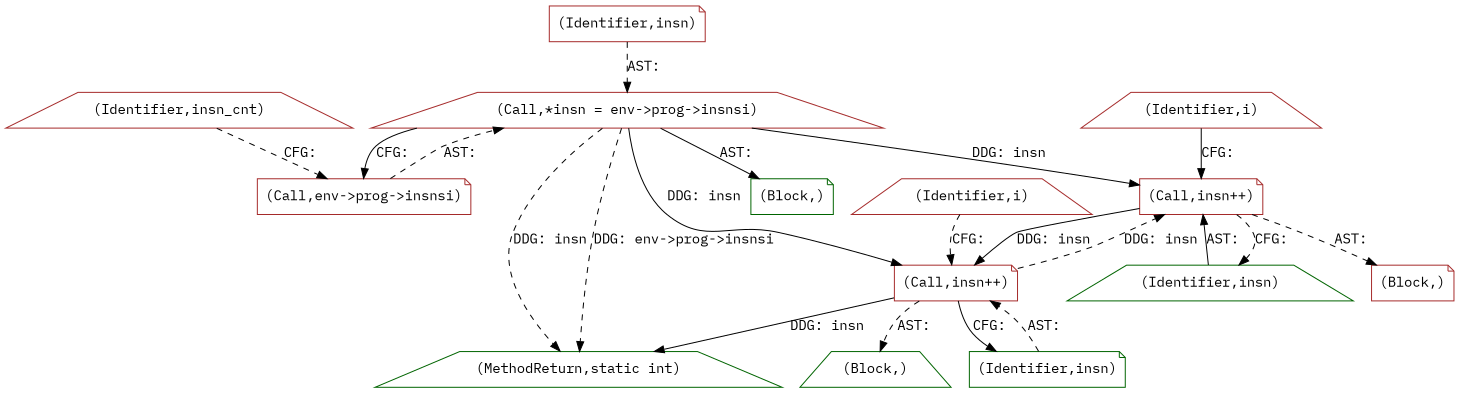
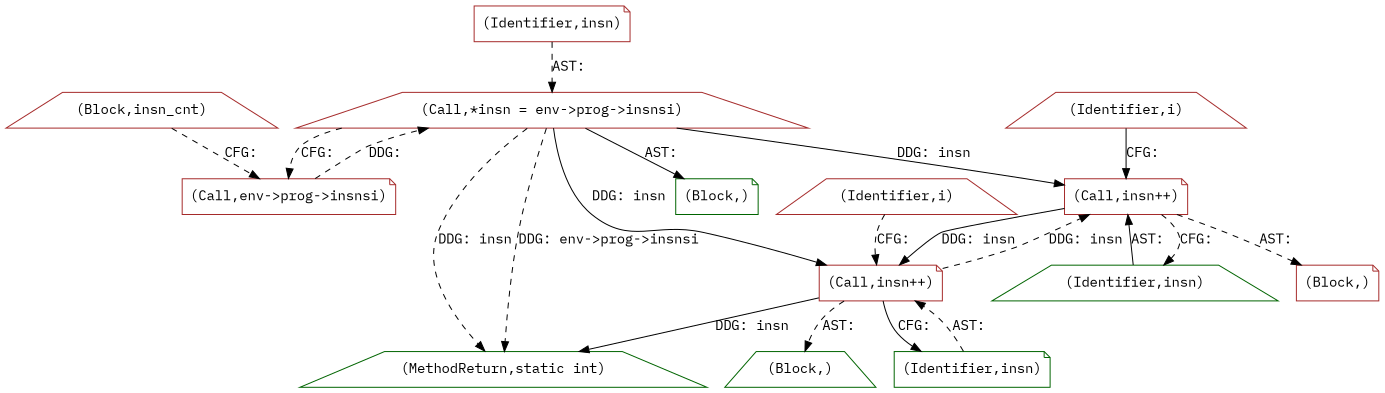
(179, 110) -> (142, 110)
(384, 140) -> (309, 140)
(464, 153) -> (389, 153)
